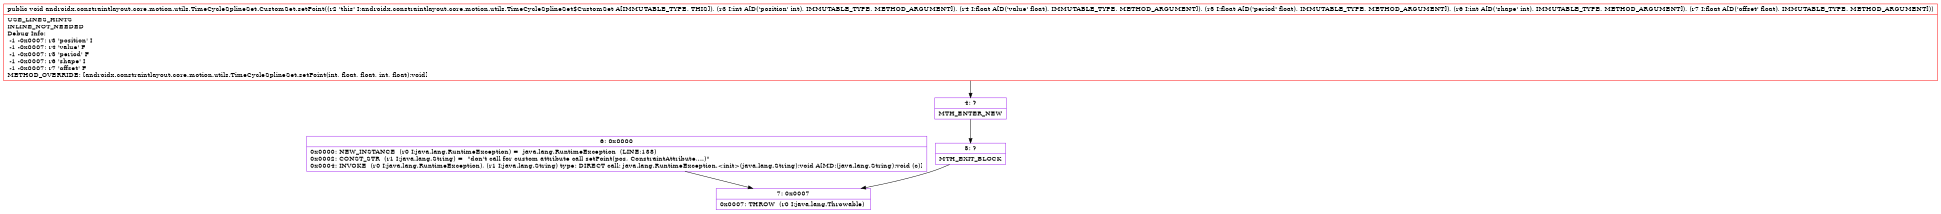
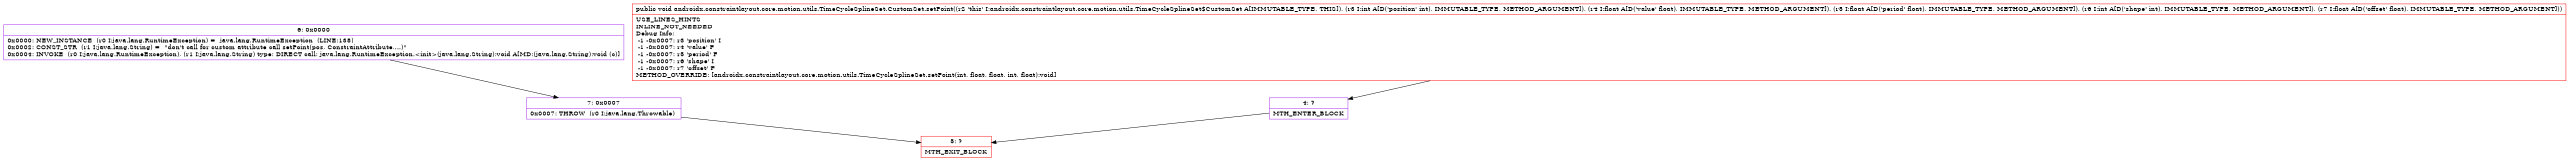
(971, 114) -> (1309, 114)
(971, 154) -> (956, 147)
(908, 178) -> (799, 130)
